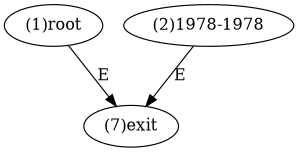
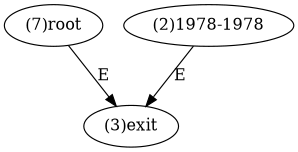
(54, 25) -> (54, 25)
(131, 126) -> (131, 126)
